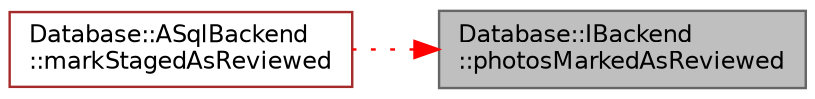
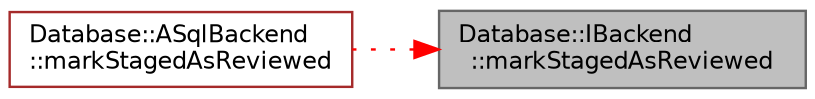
(622, 49) -> (622, 49)
